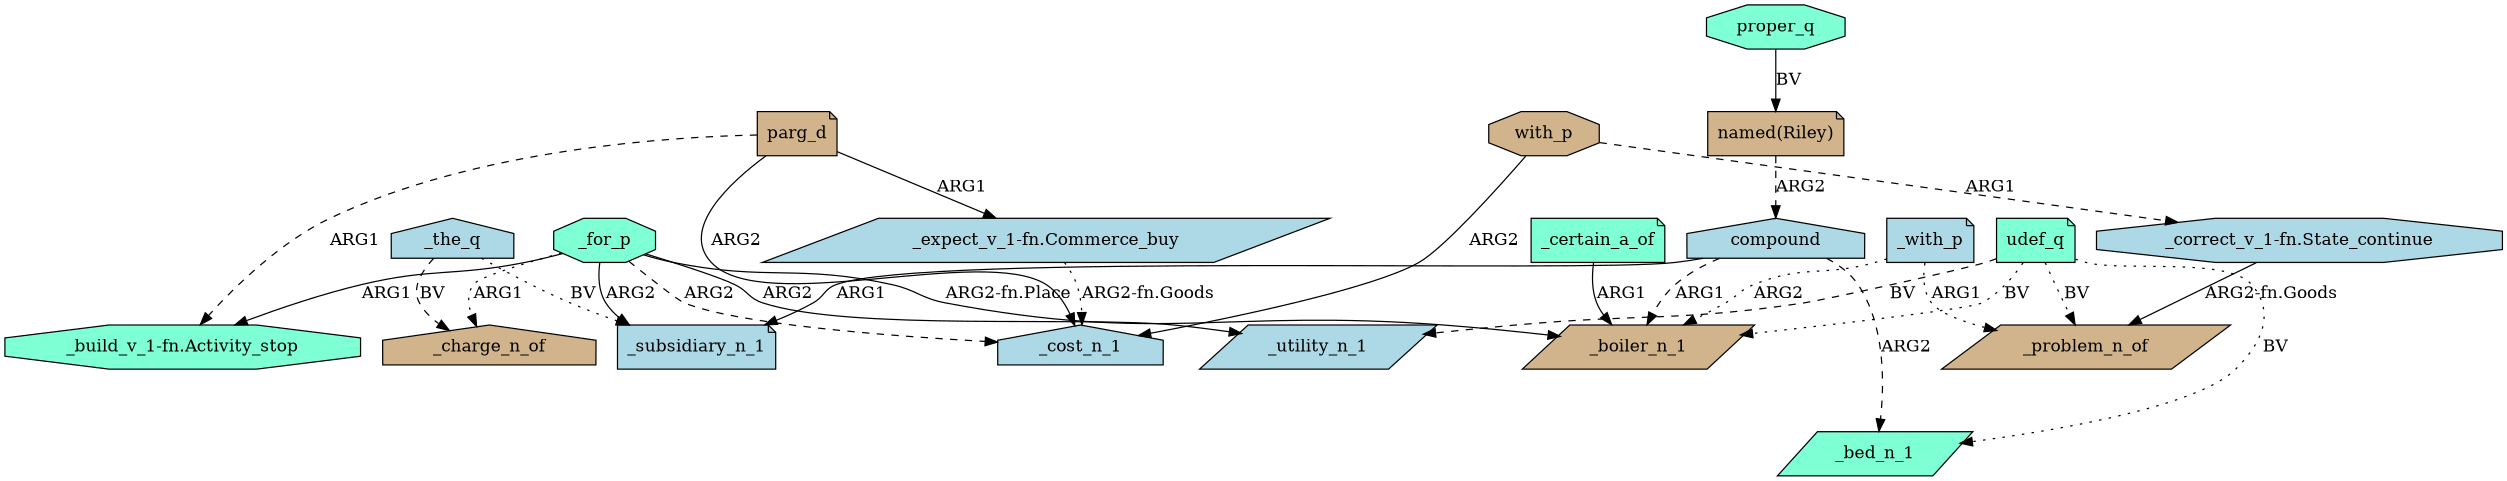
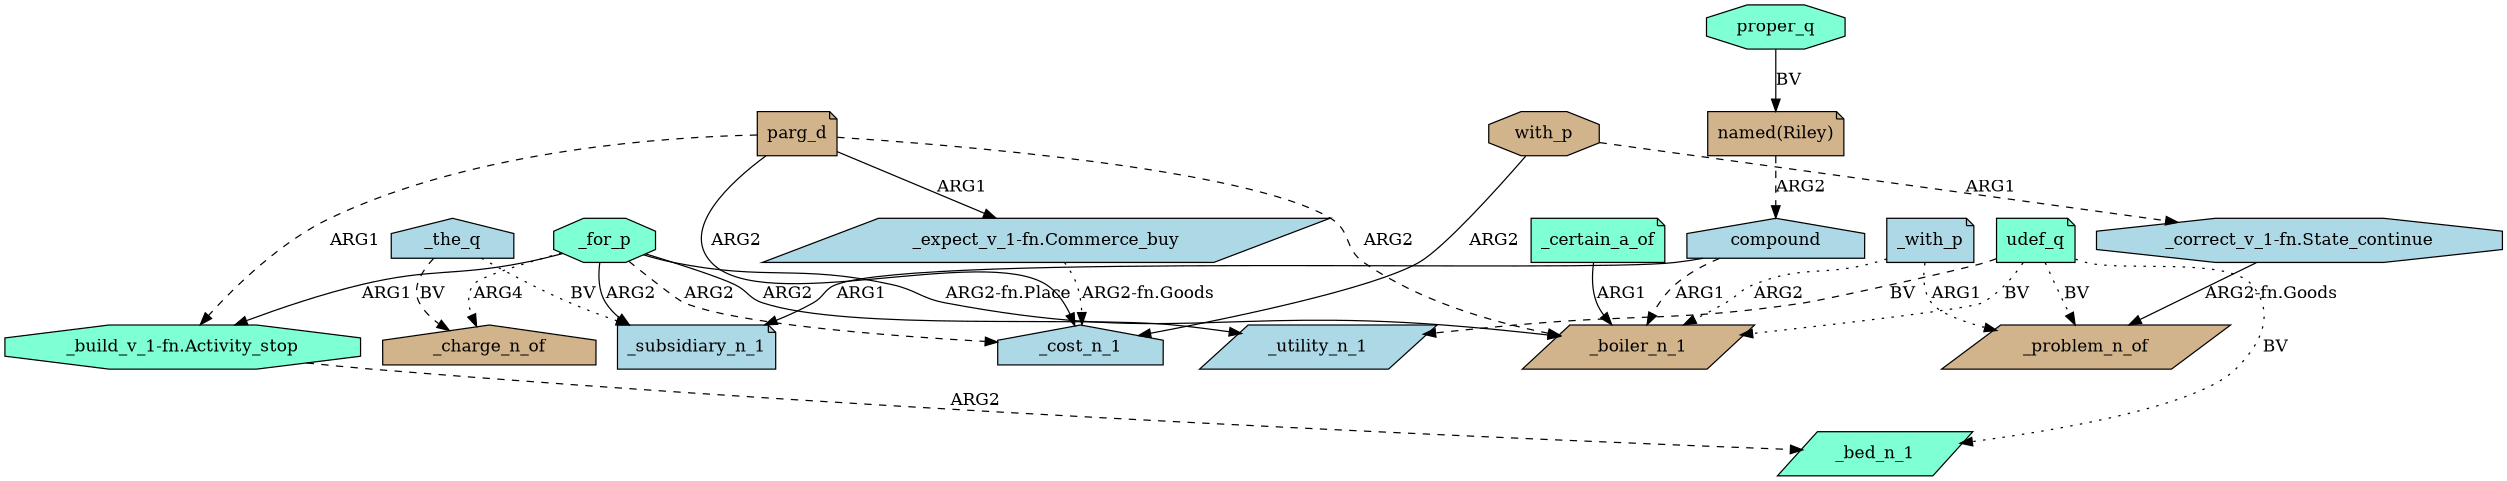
none -> (1213, 181)
(499, 294) -> (499, 294)
(1877, 329) -> (1048, 415)
